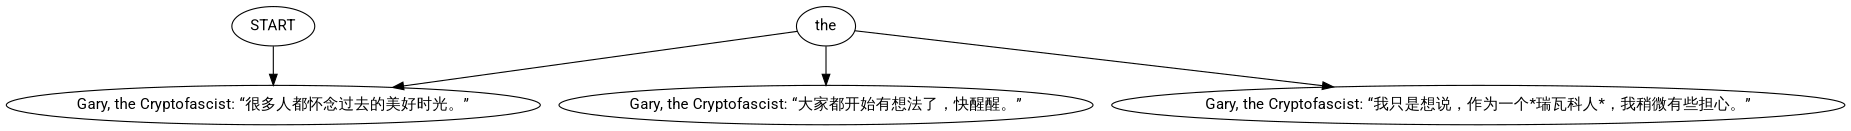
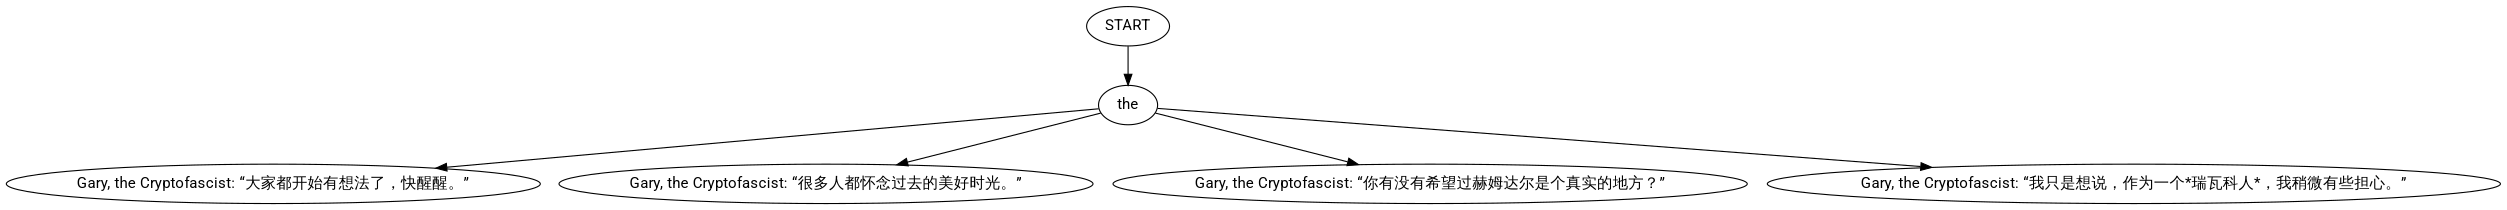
(273, 60) -> (1128, 60)
none -> (1430, 184)
